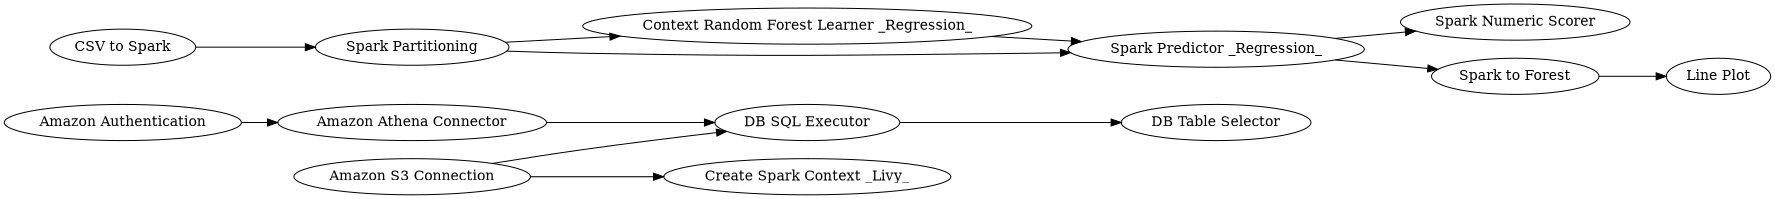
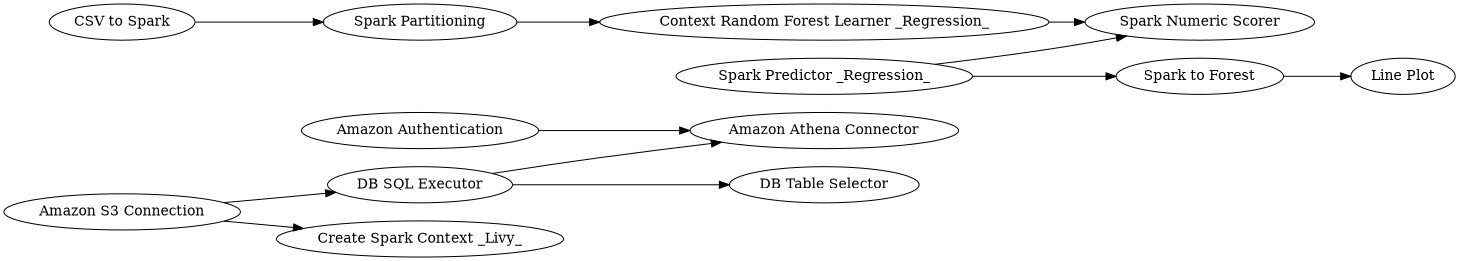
(1031, 39) -> (1062, 22)
(784, 55) -> none
(626, 123) -> (602, 157)
